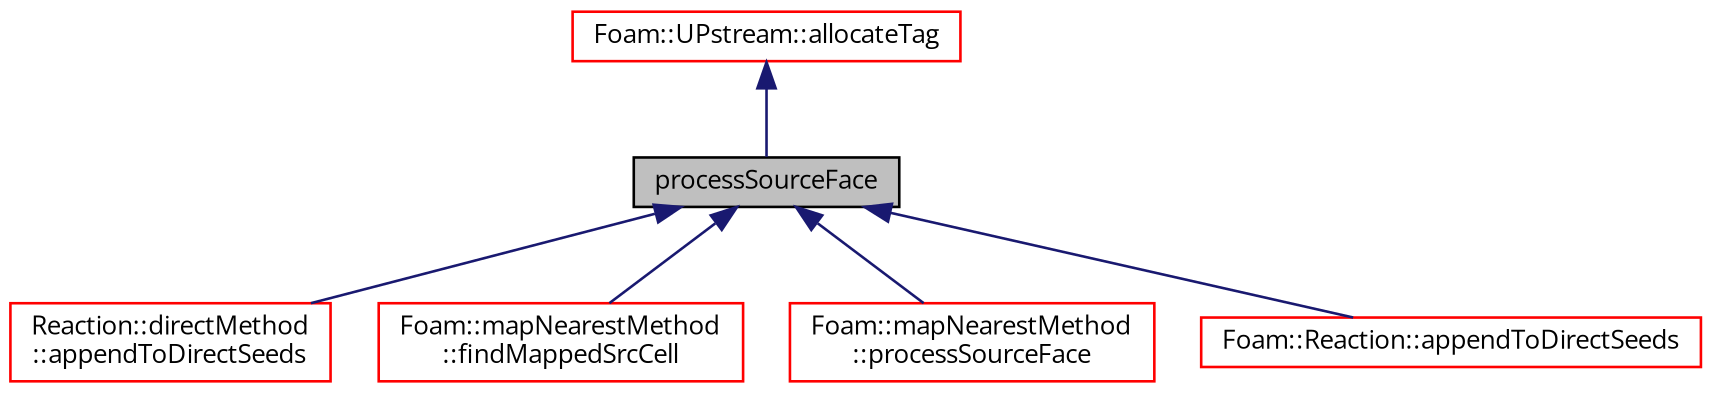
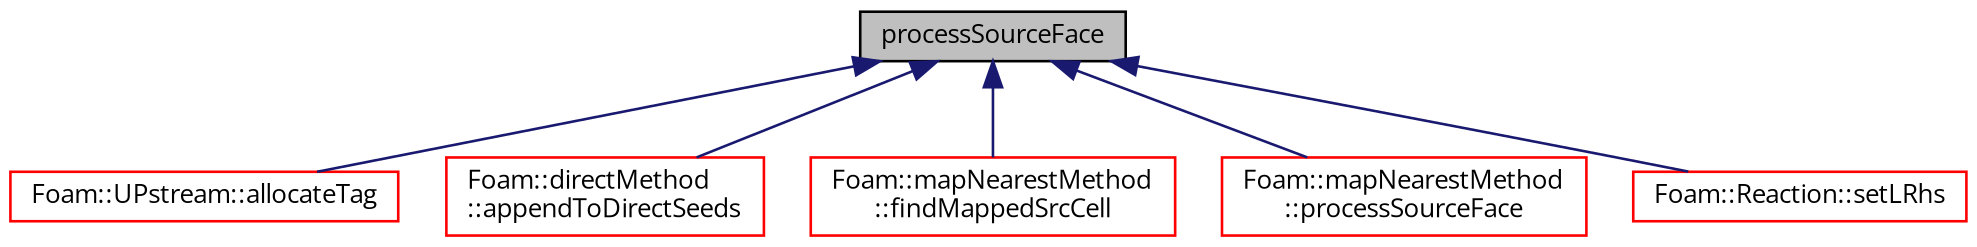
(767, 123) -> (586, 119)
(170, 342) -> (605, 197)
(1451, 342) -> (1800, 197)
